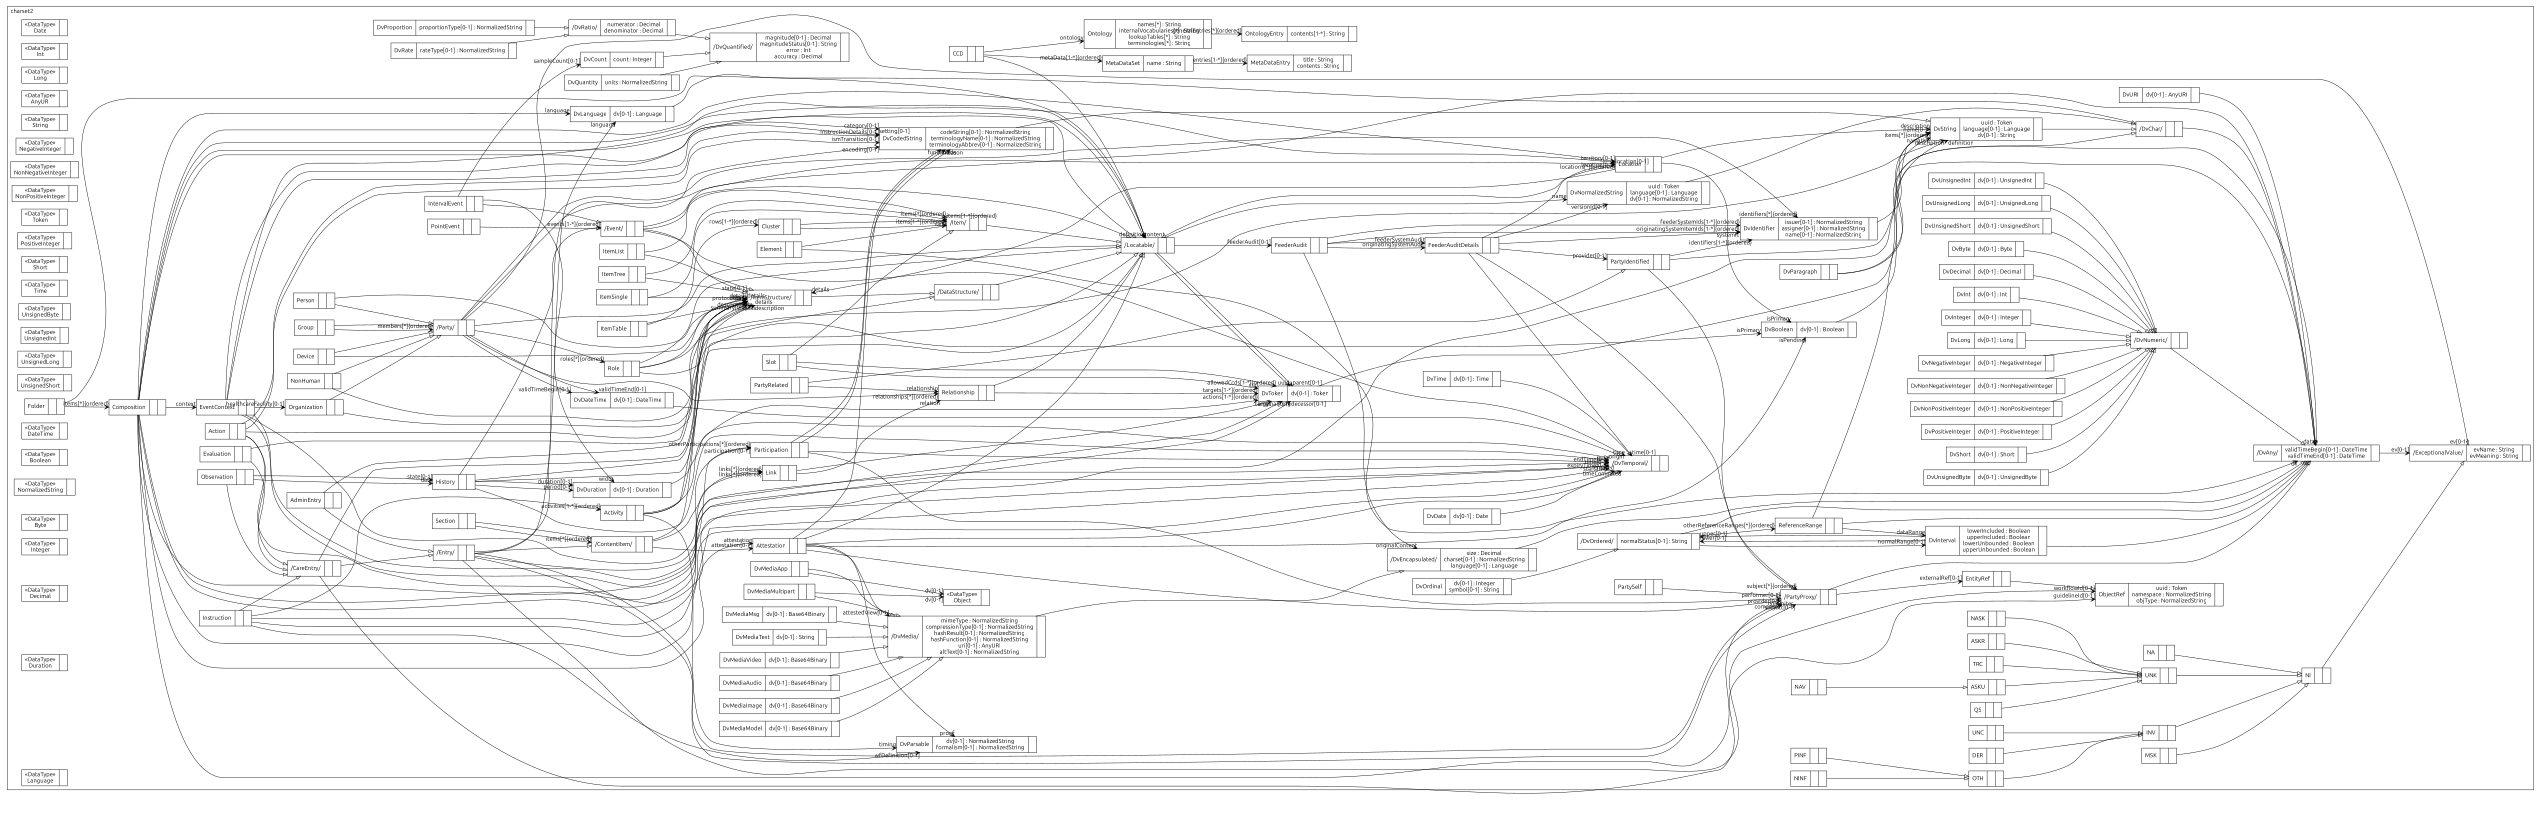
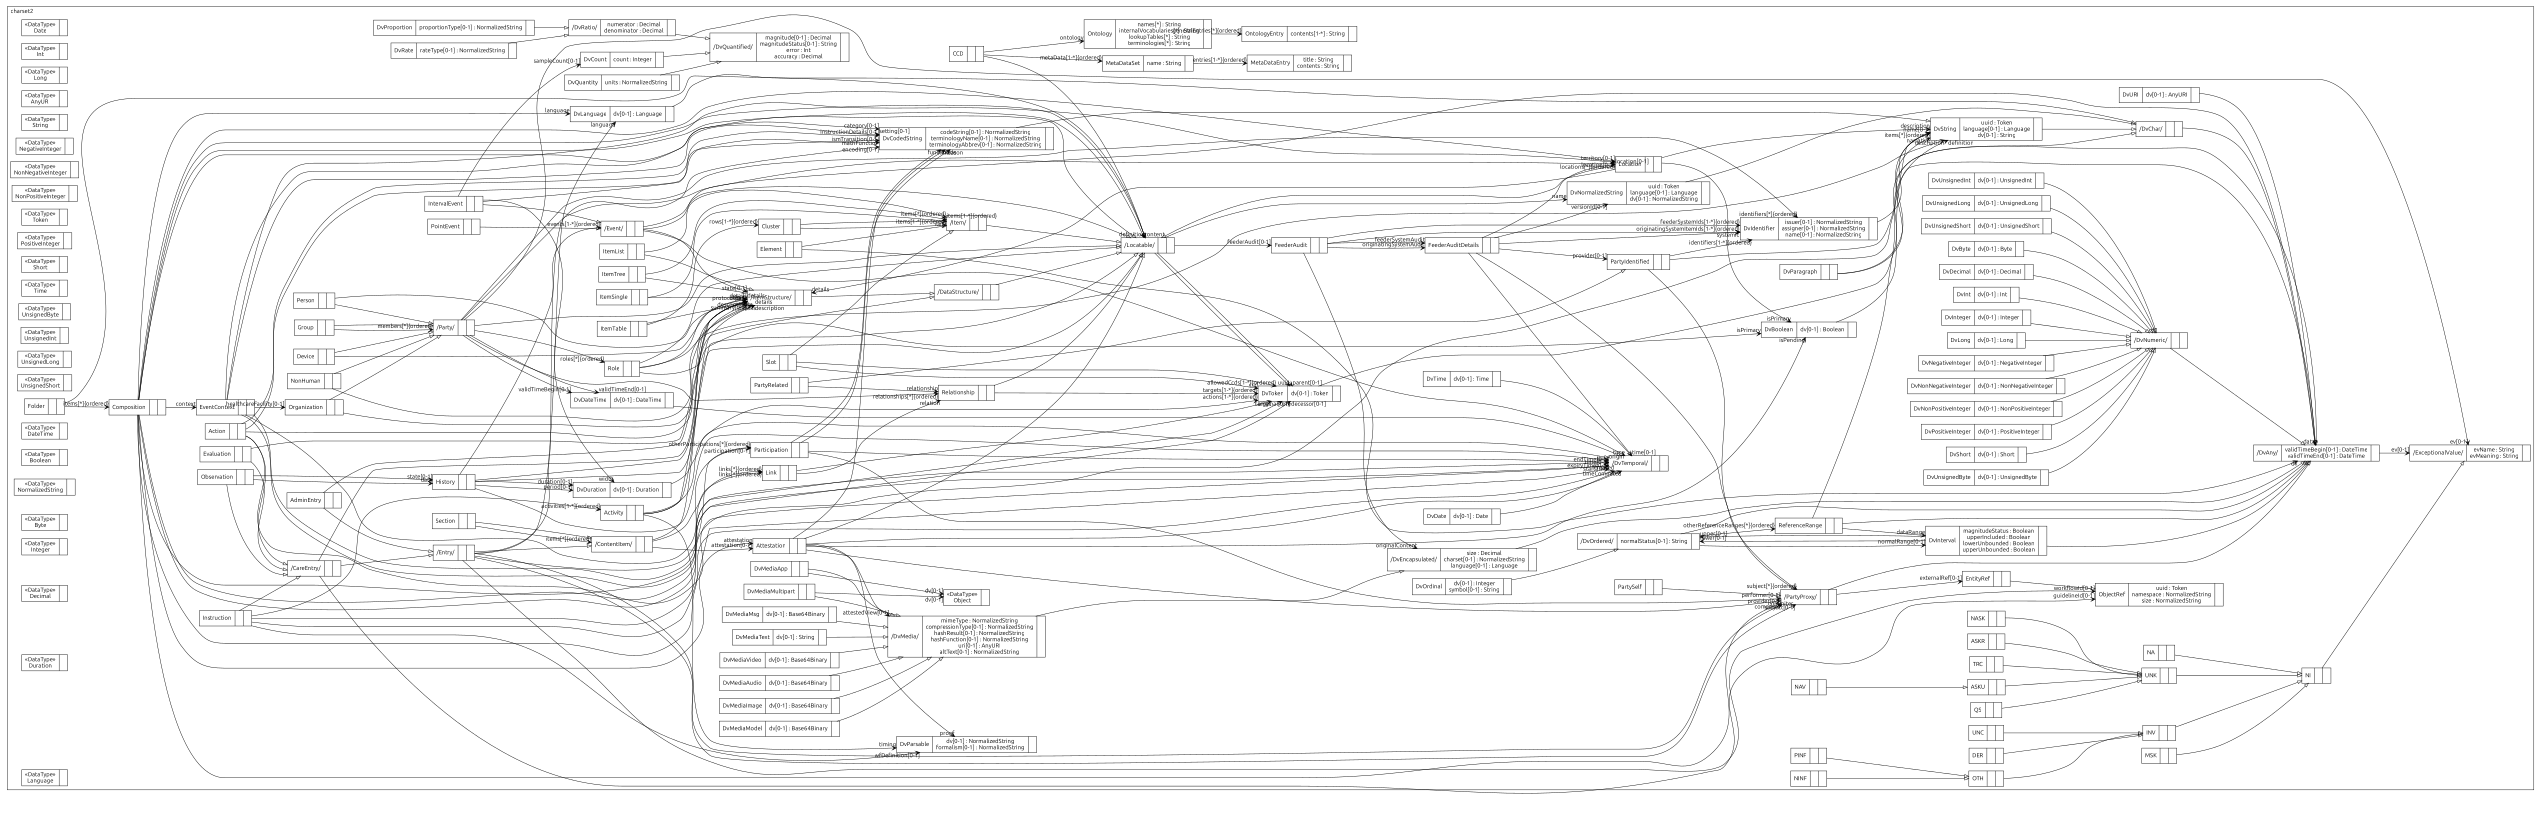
(1476, 79) -> (1476, 79)
none -> (730, 146)
(699, 265) -> (699, 265)
(1999, 531) -> (1999, 531)
(2172, 601) -> (2172, 601)
